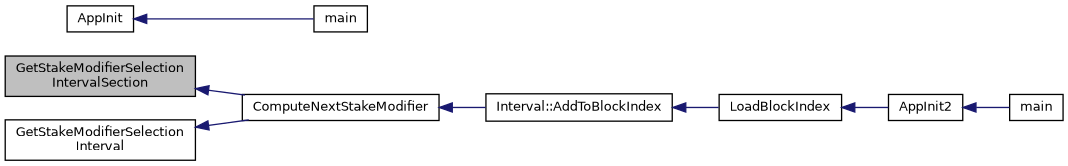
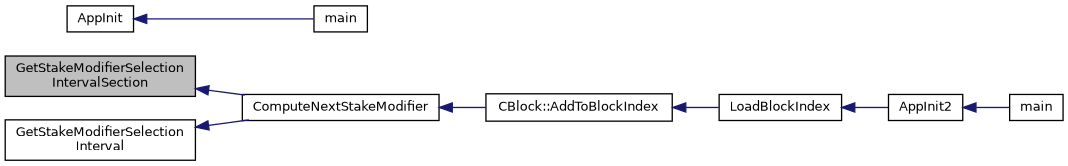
(579, 107) -> (579, 107)
